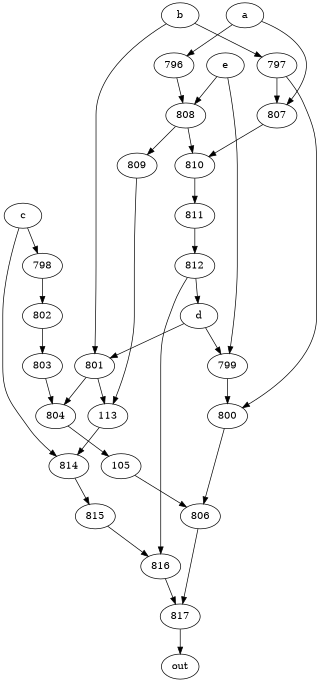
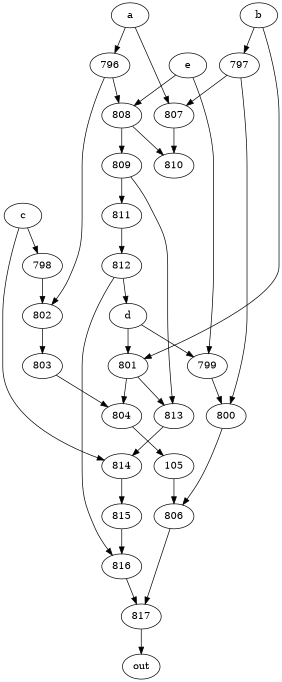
(195, 187) -> (122, 187)
none -> (82, 190)
(108, 416) -> (174, 416)
